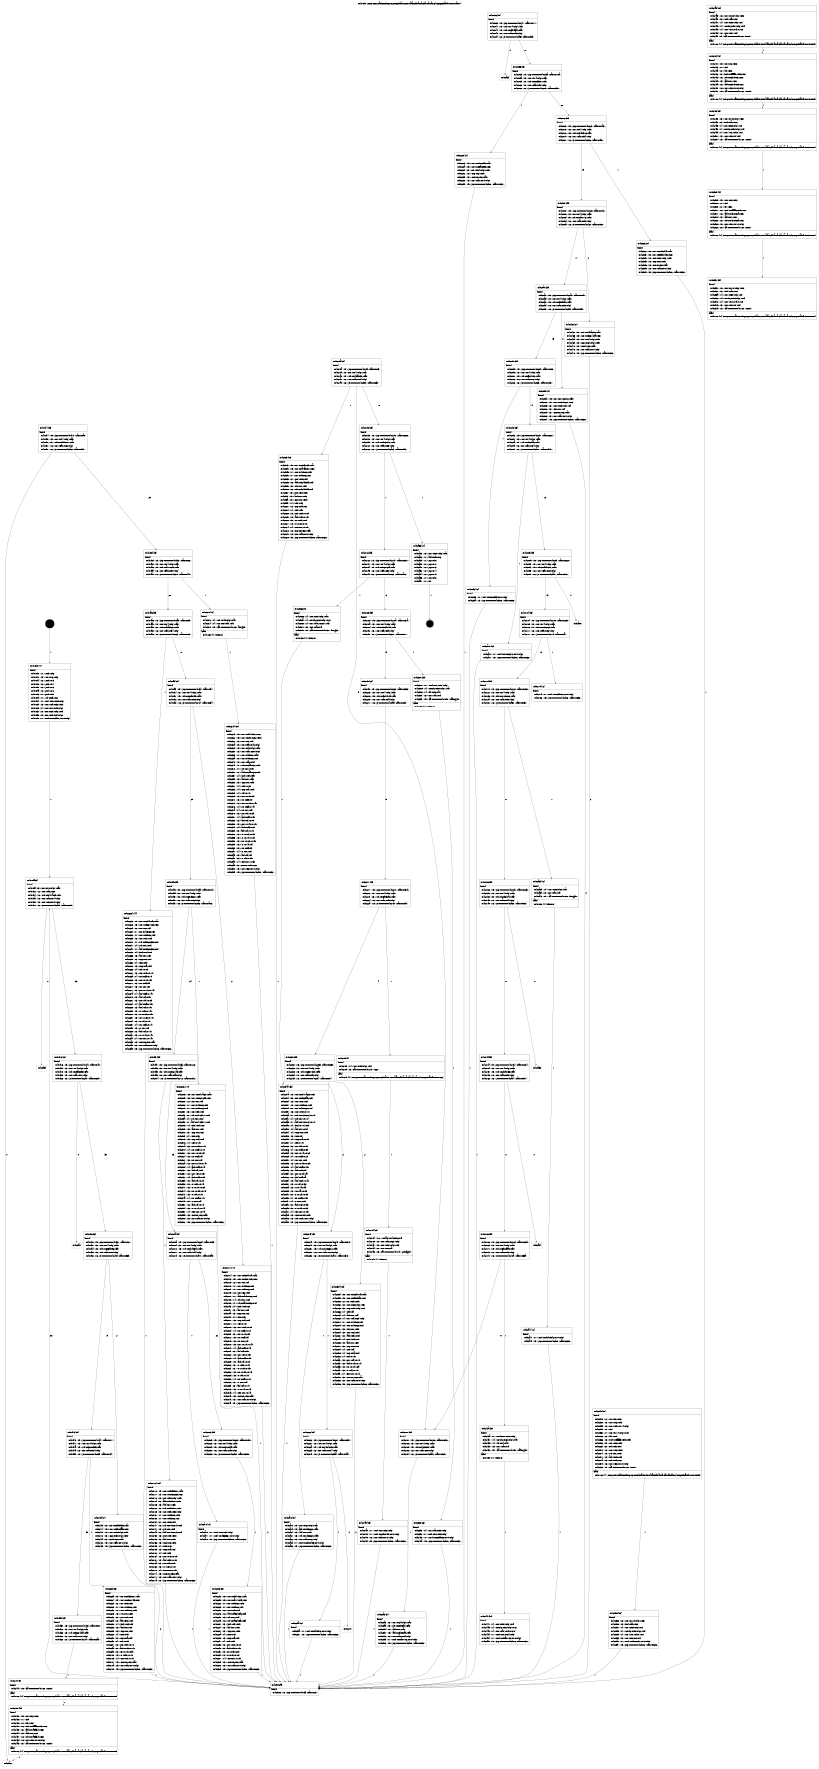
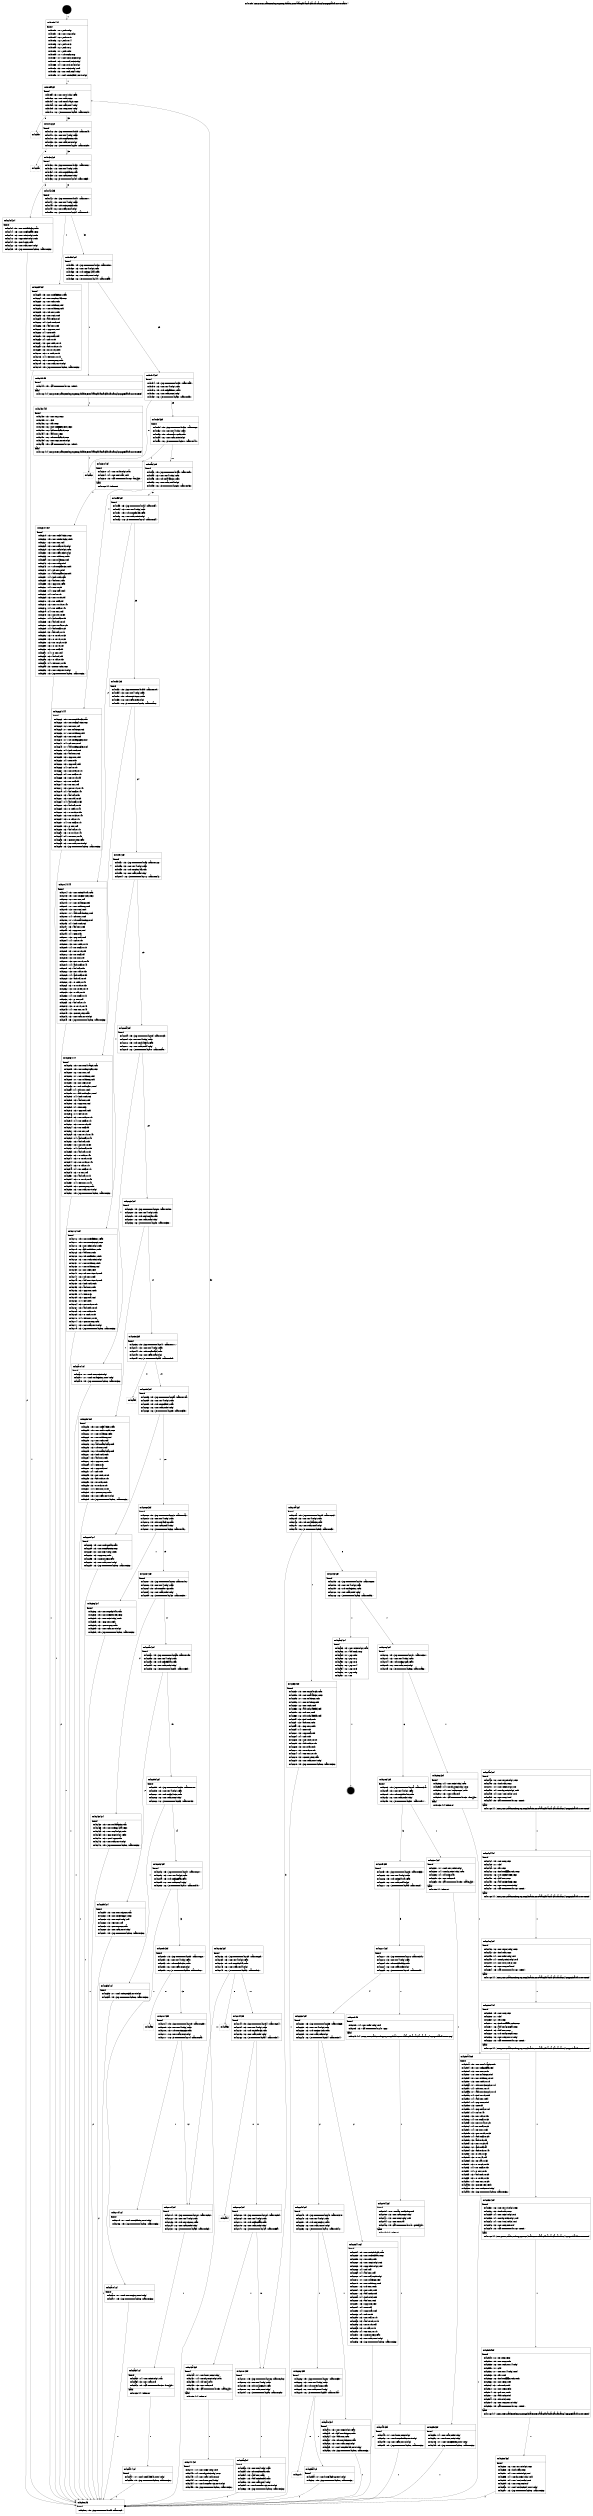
none -> (128, 327)
(504, 792) -> (204, 2087)
none -> (150, 1280)
none -> (536, 2293)
